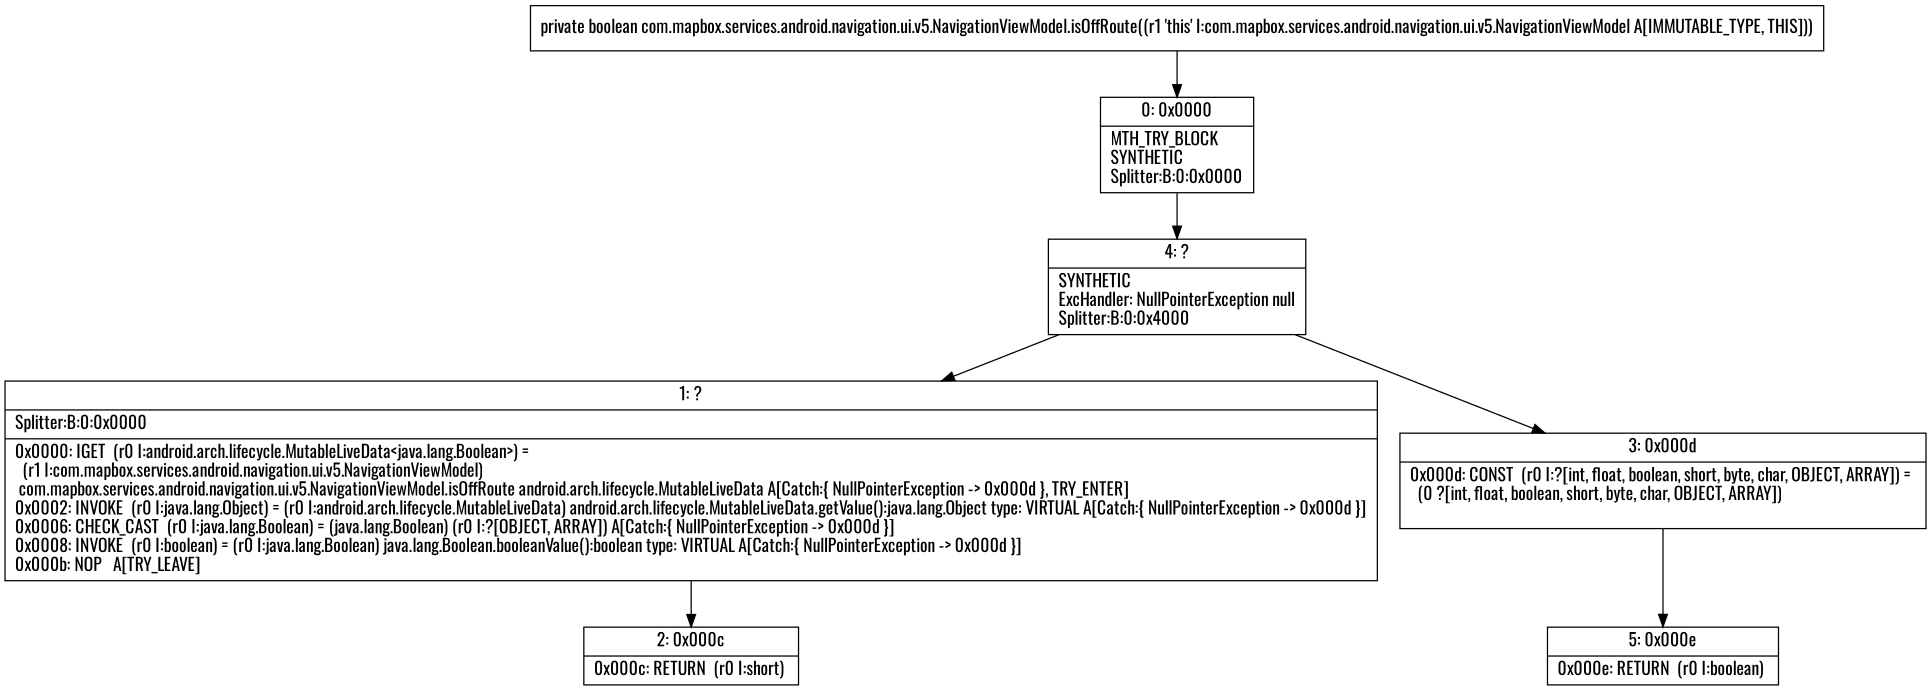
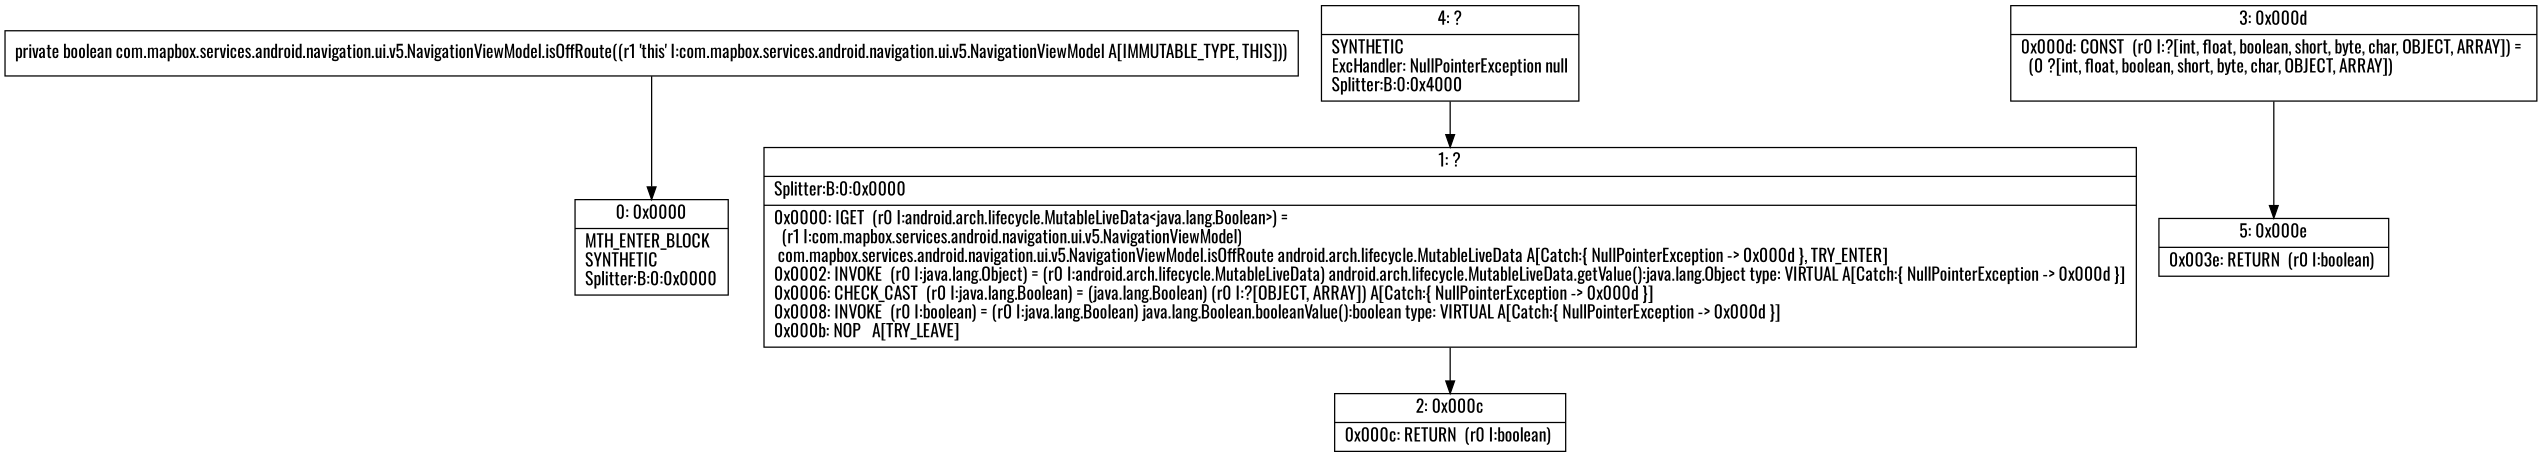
(1165, 140) -> (648, 242)
(1177, 210) -> none
(1414, 382) -> none
(691, 670) -> (1450, 436)
(1663, 670) -> (2274, 261)
